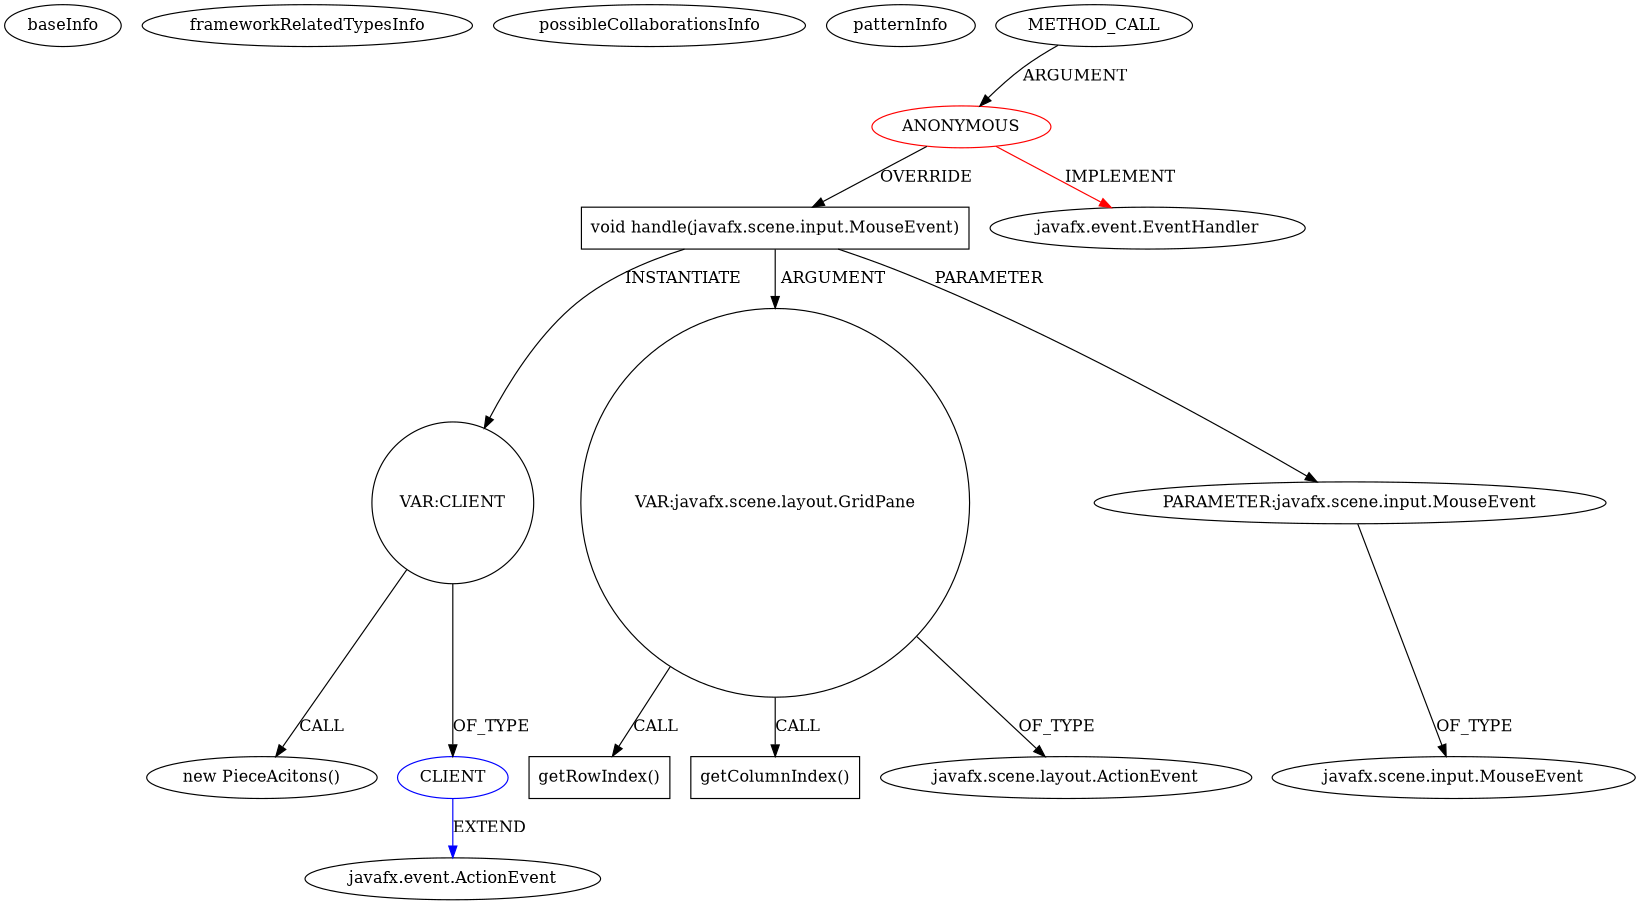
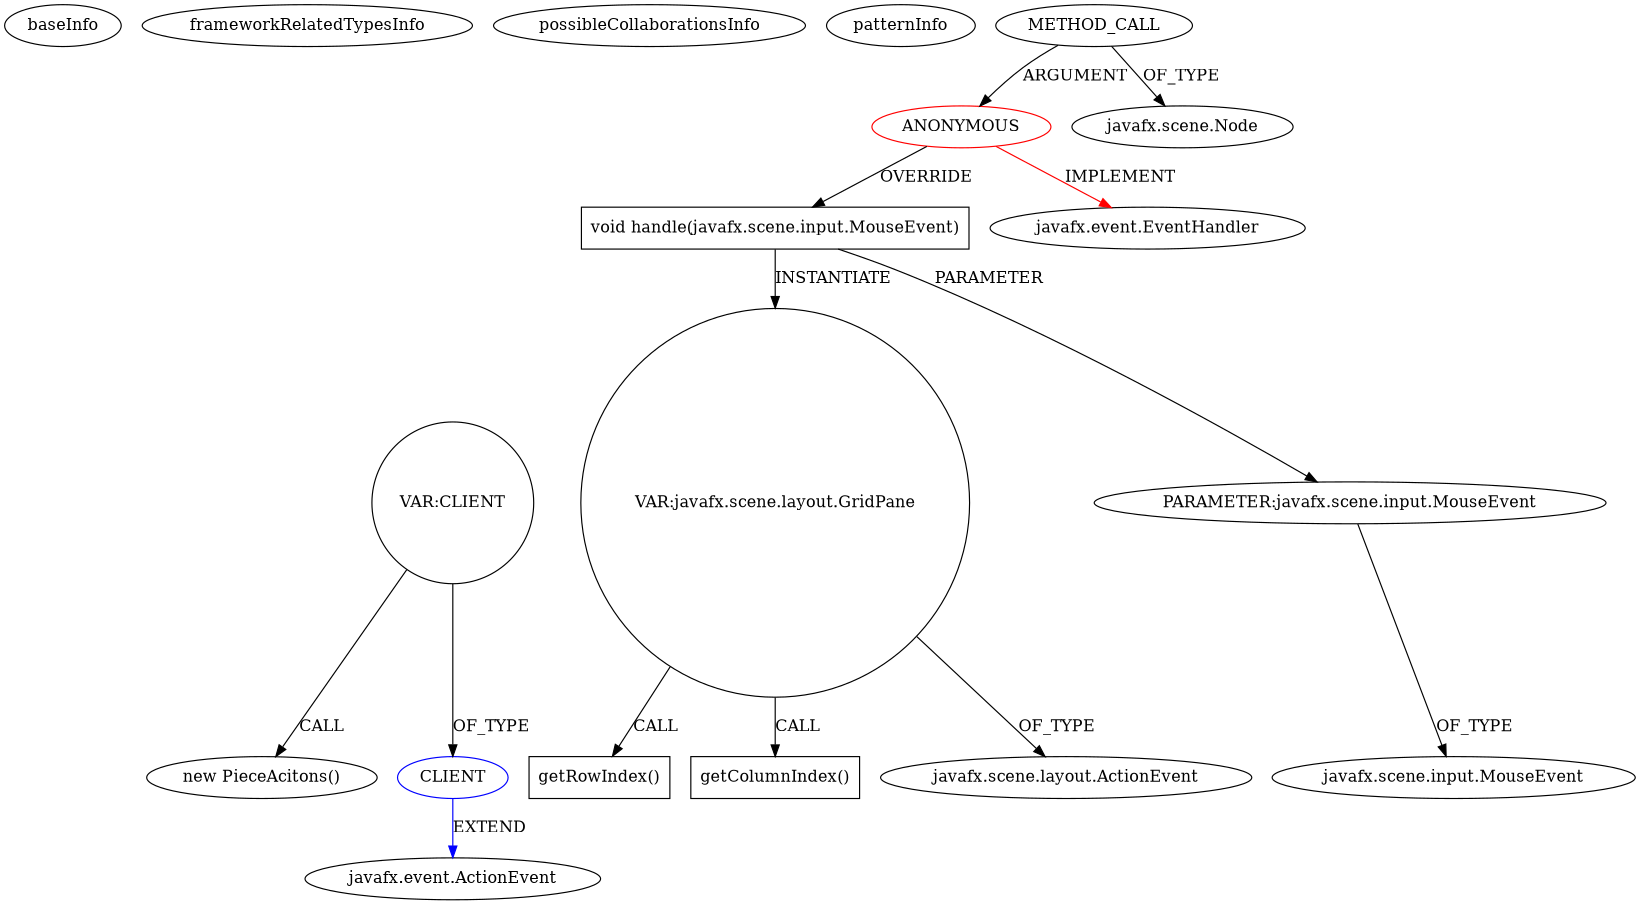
none -> (1183, 127)
(833, 279) -> (833, 279)
(568, 311) -> none
